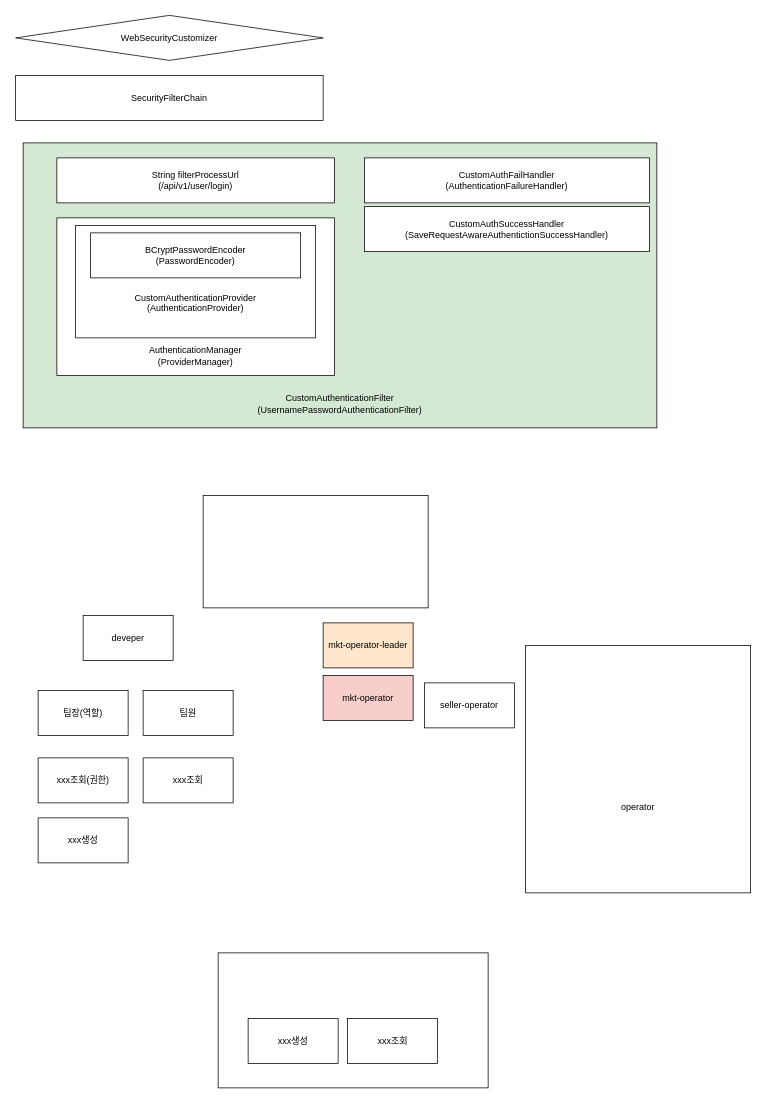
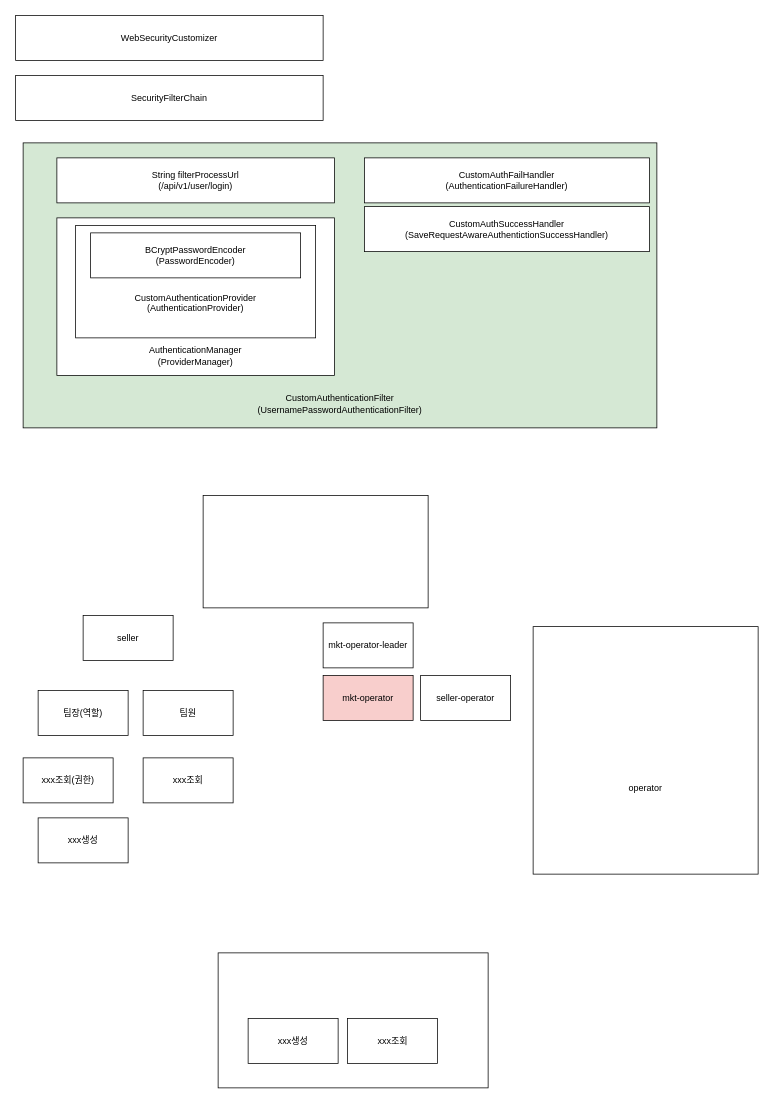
(169, 38) -> (169, 38)
(128, 638) -> (128, 638)
(368, 645) -> (368, 645)
(469, 705) -> (465, 698)
(638, 769) -> (645, 750)
(83, 780) -> (68, 780)
